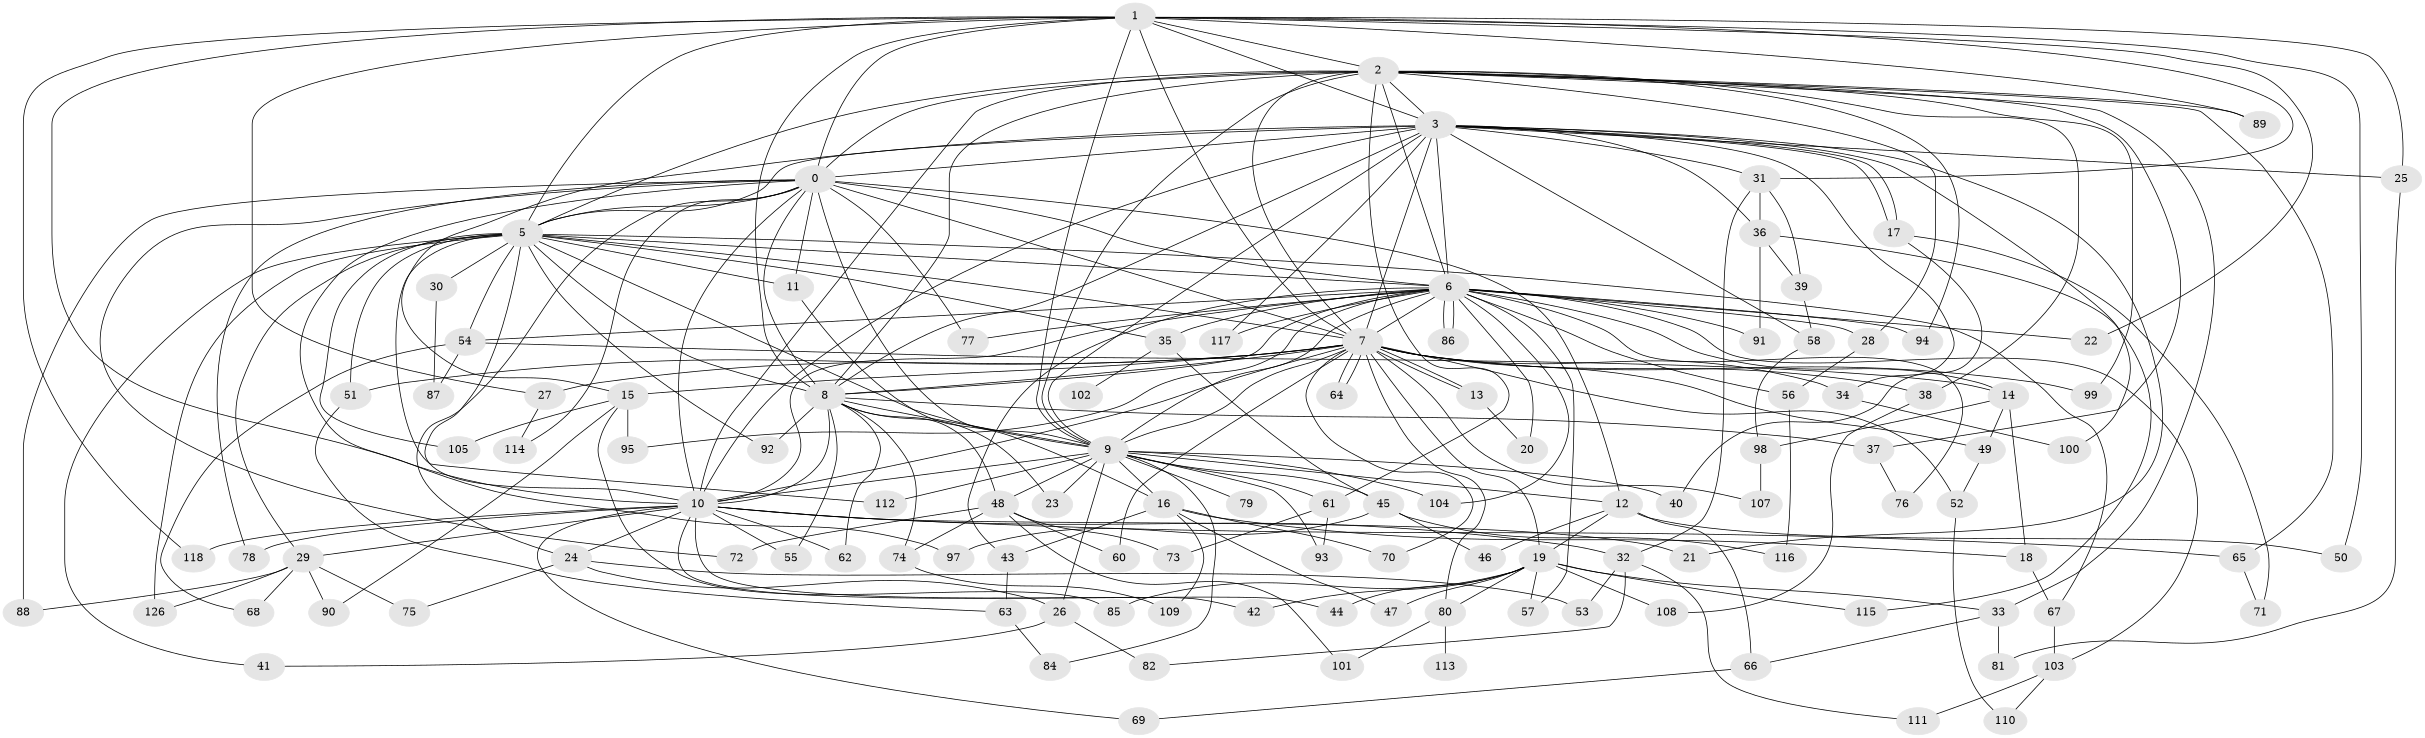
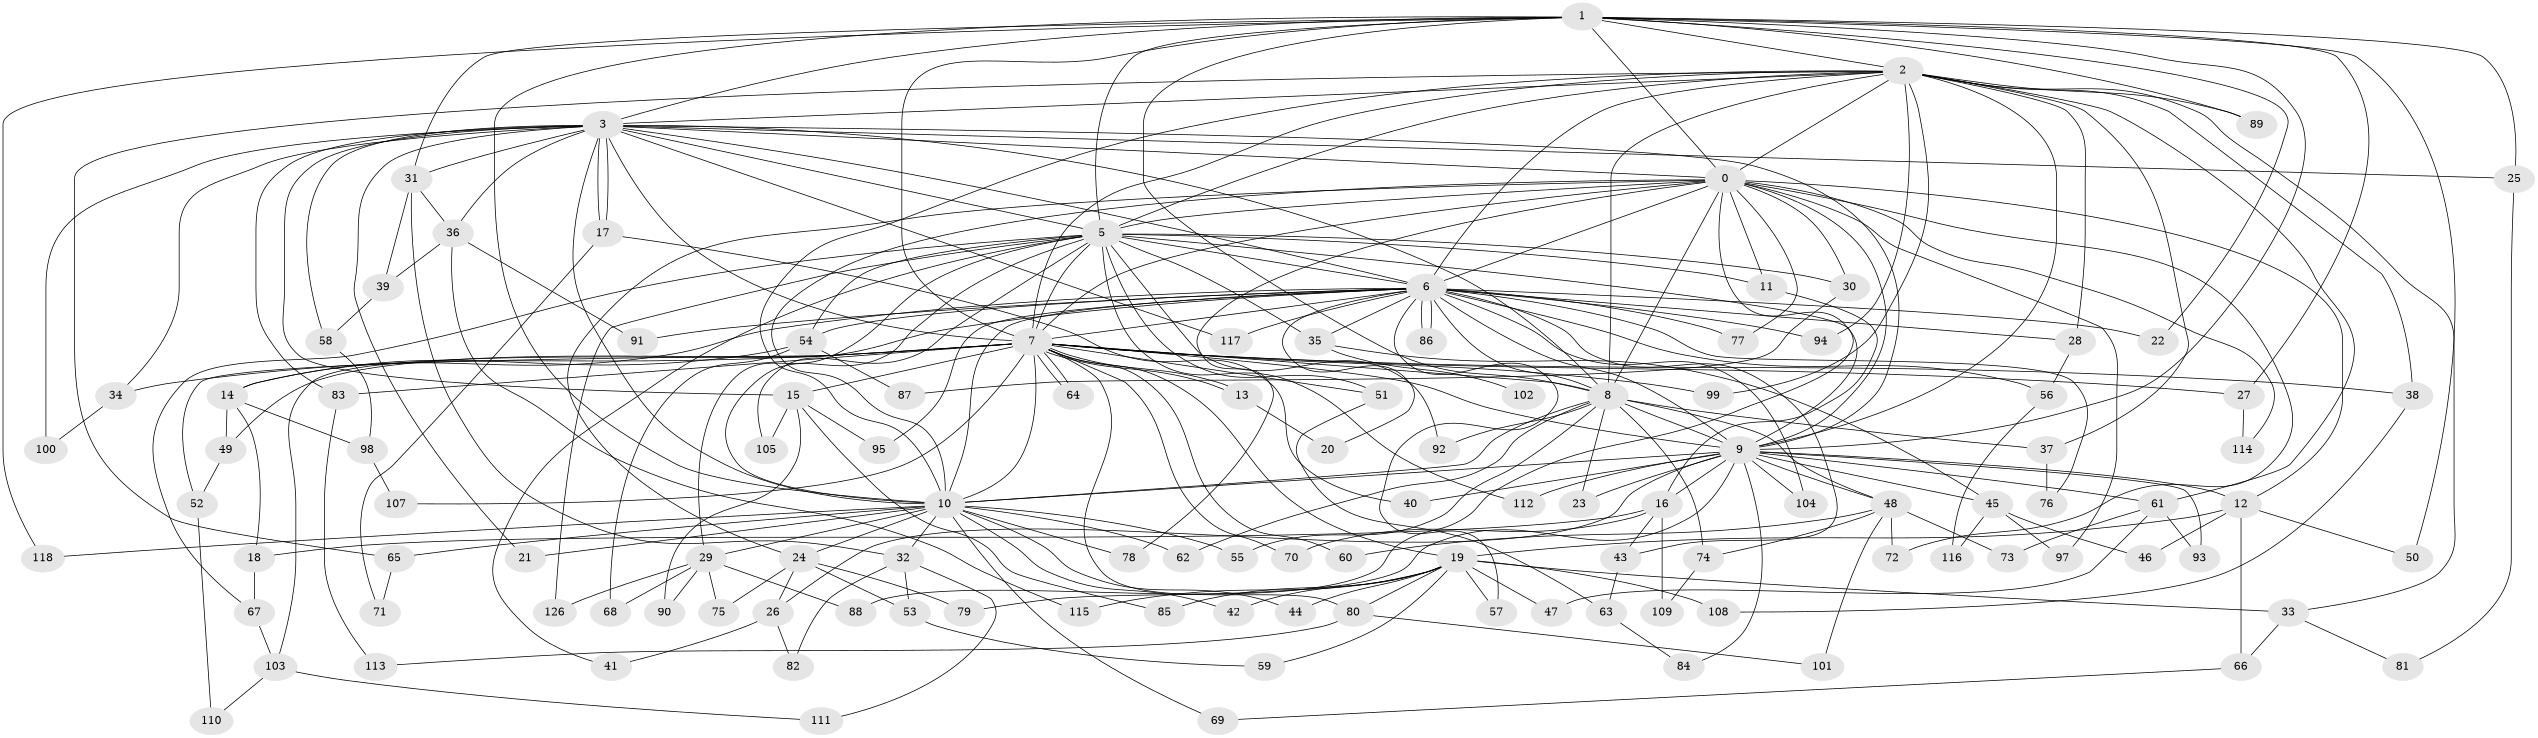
none -> (1806, 217)
(659, 340) -> none
none -> (339, 396)
(1275, 563) -> (1823, 592)
none -> (884, 582)
none -> (1265, 667)
